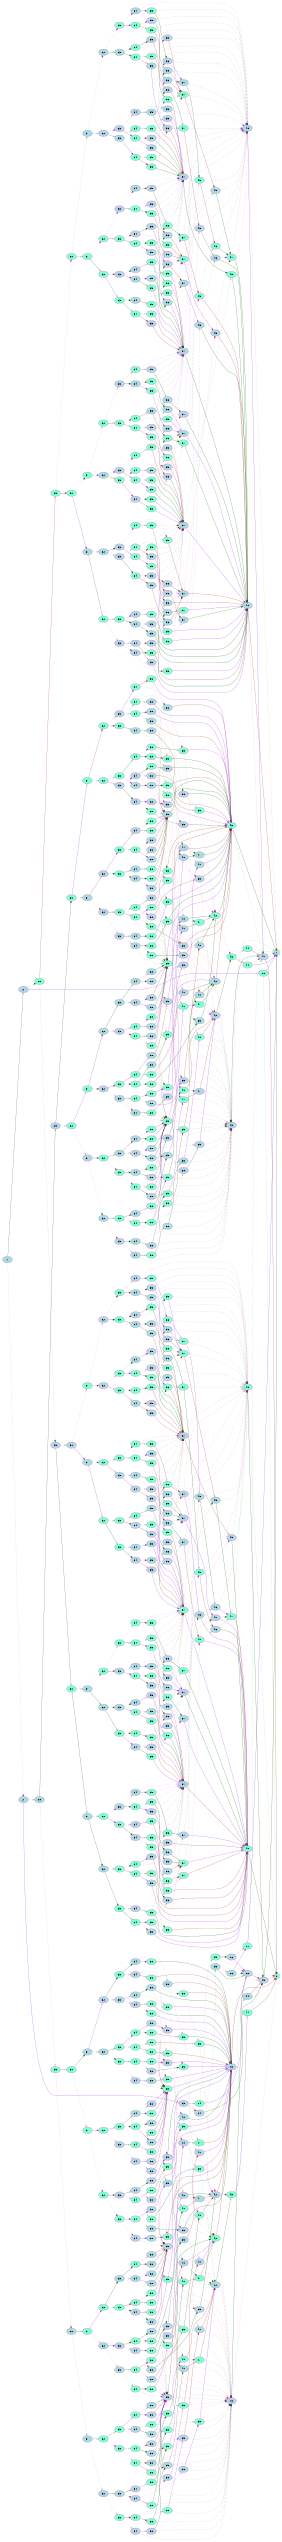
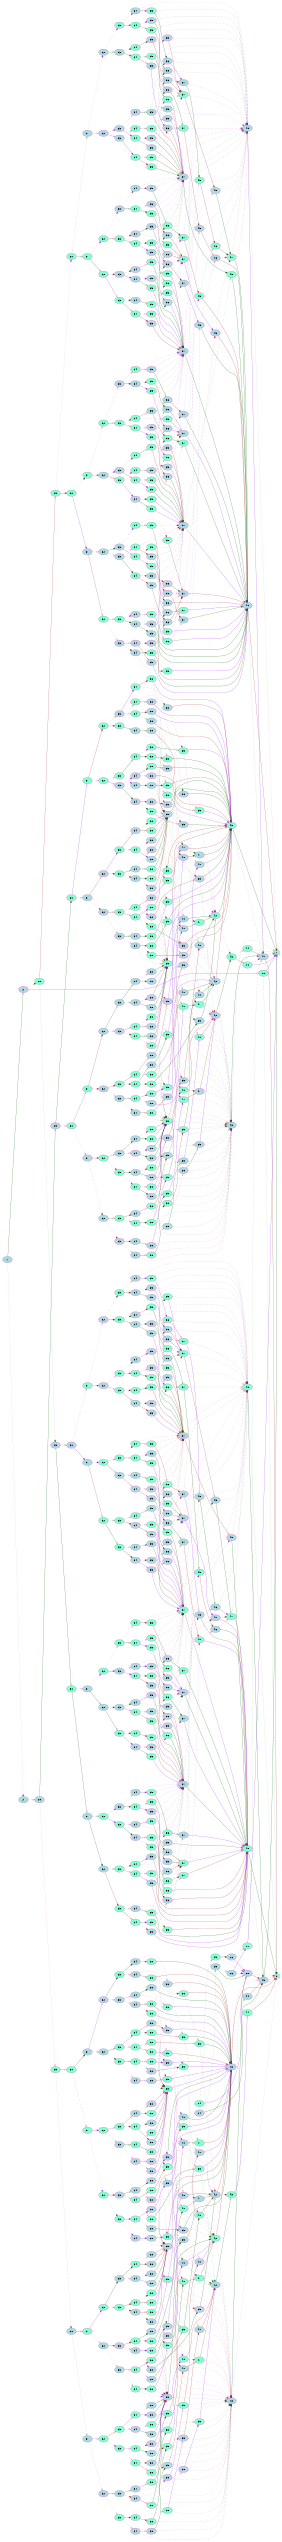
(183, 2103) -> none
